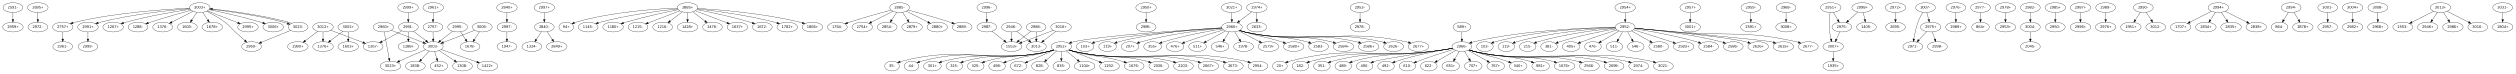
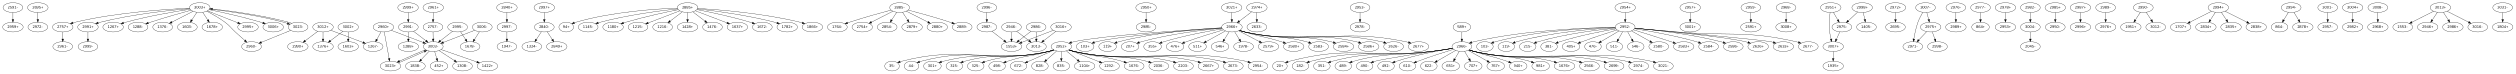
(392, 36) -> (379, 36)
none -> (411, 57)
